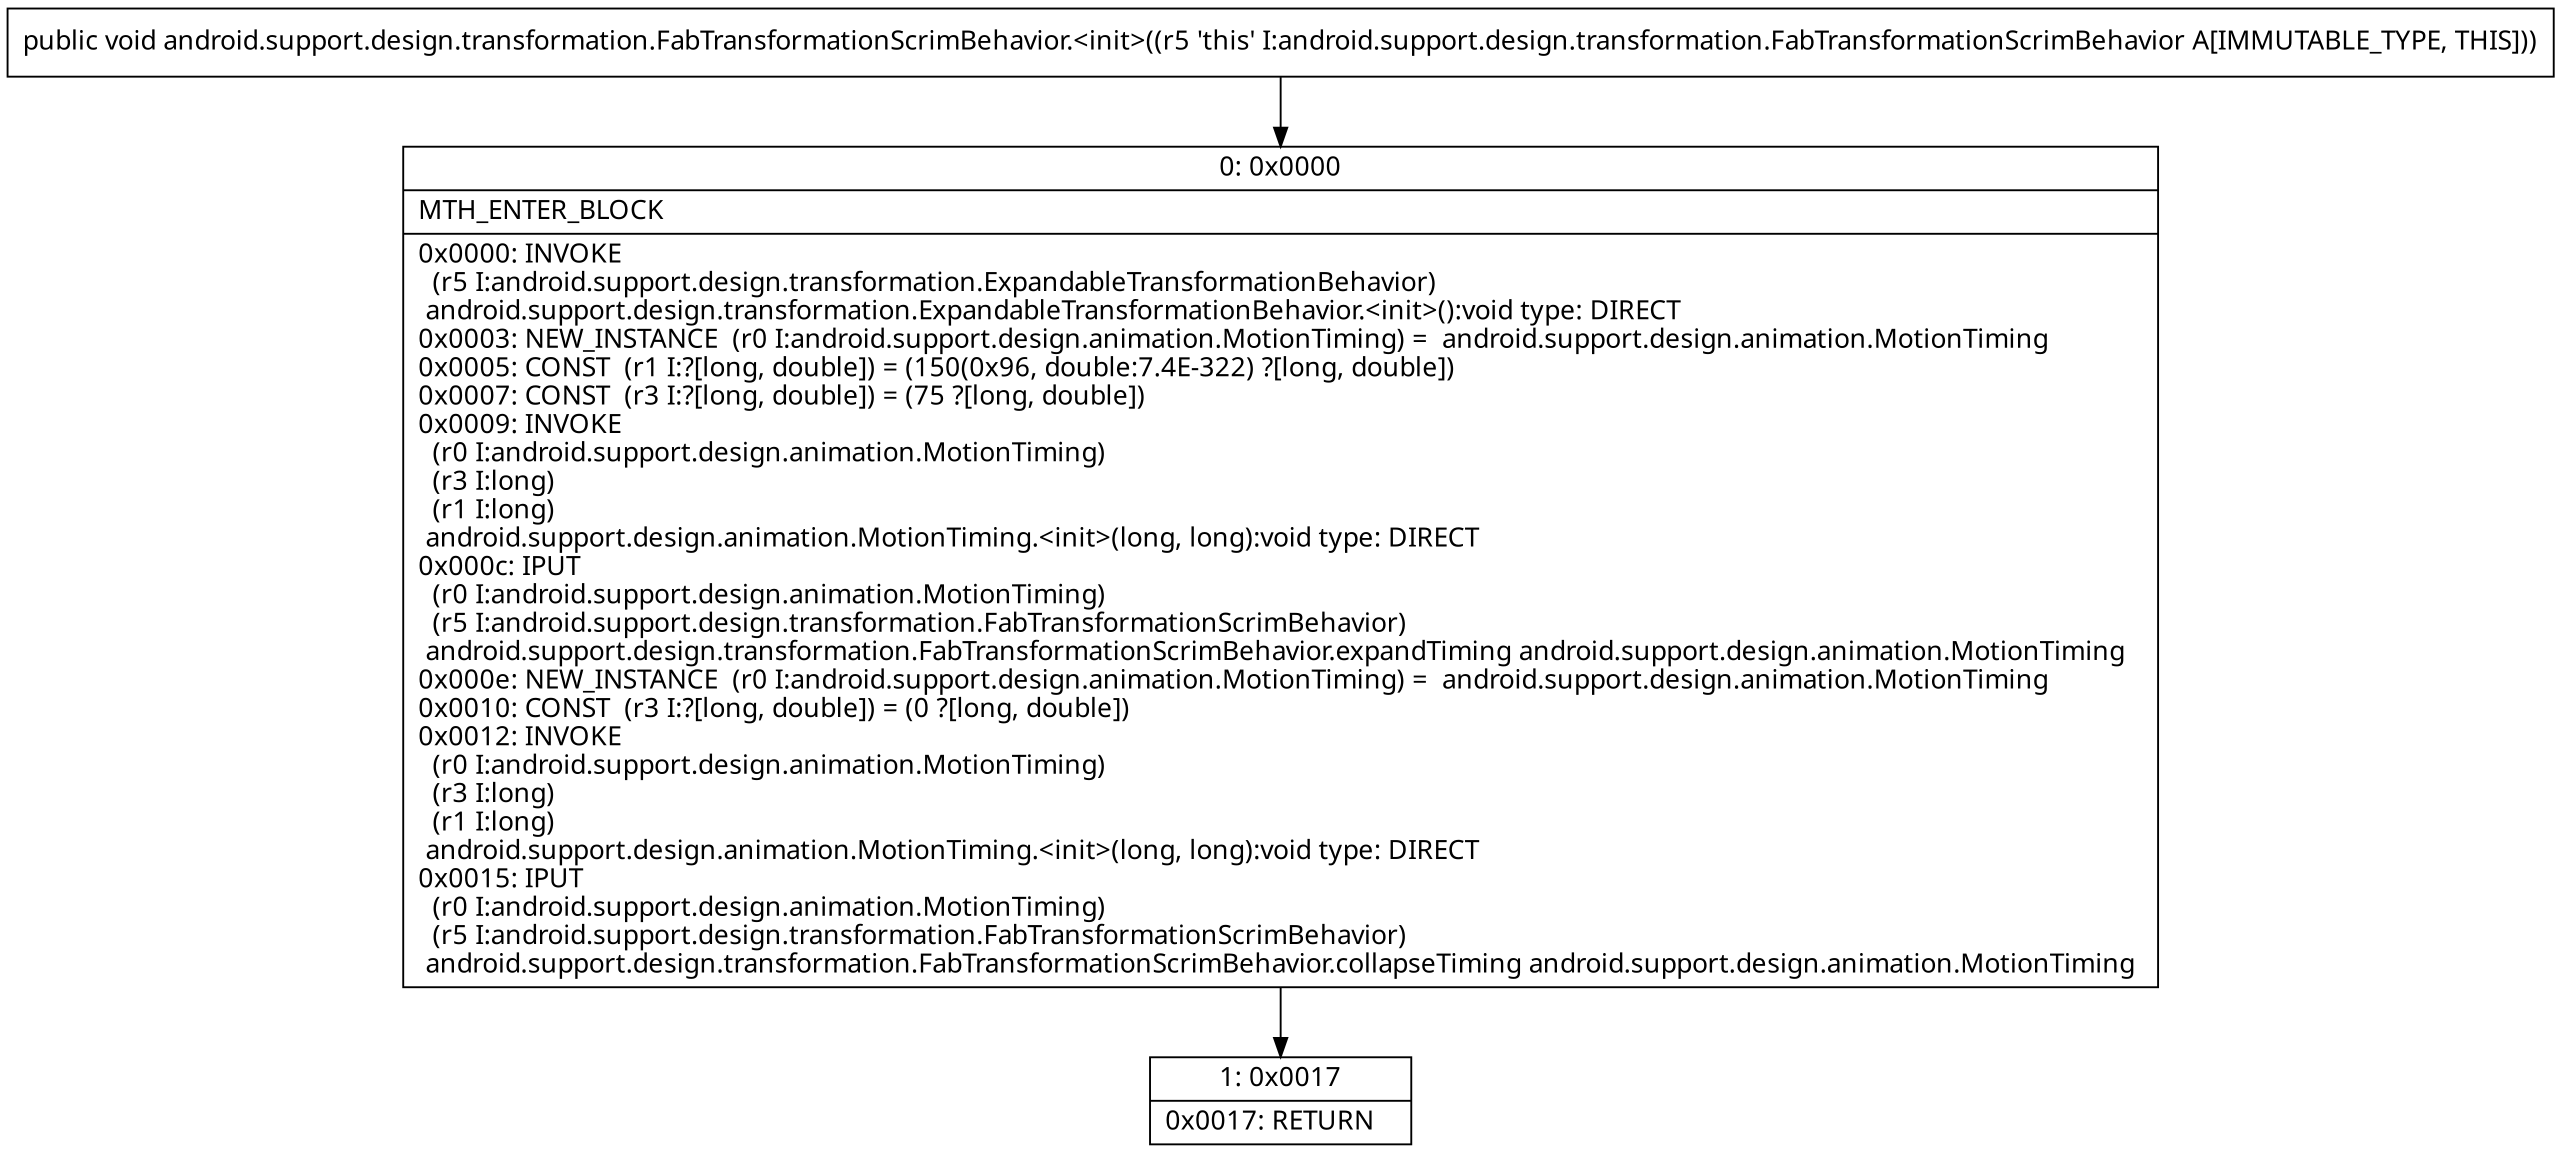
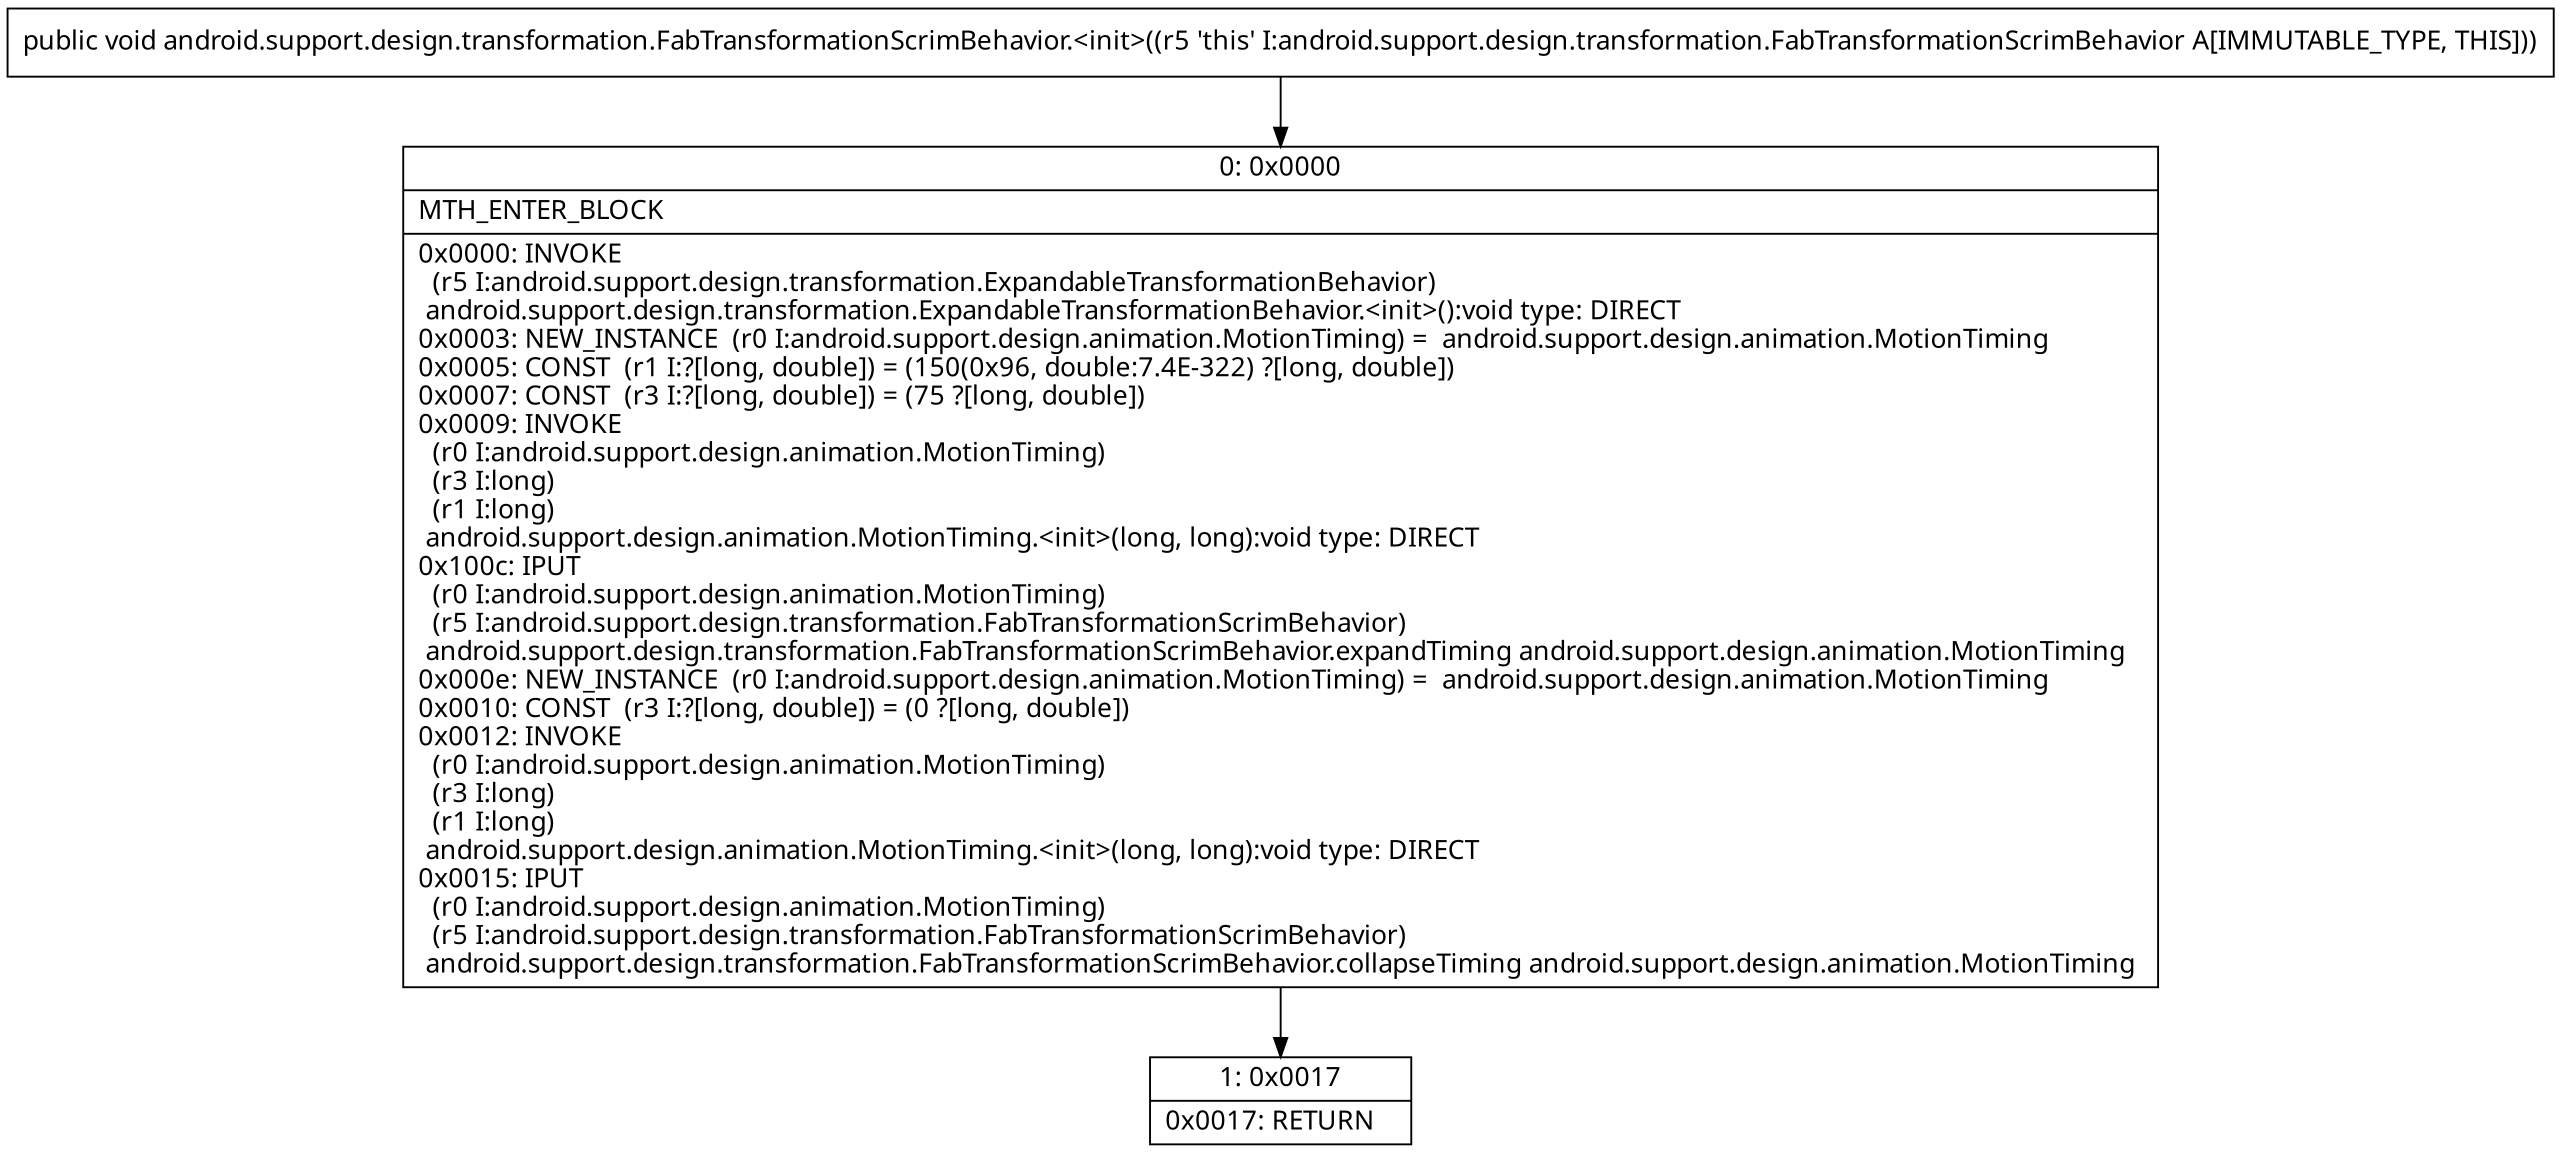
(507, 567) -> (507, 567)
